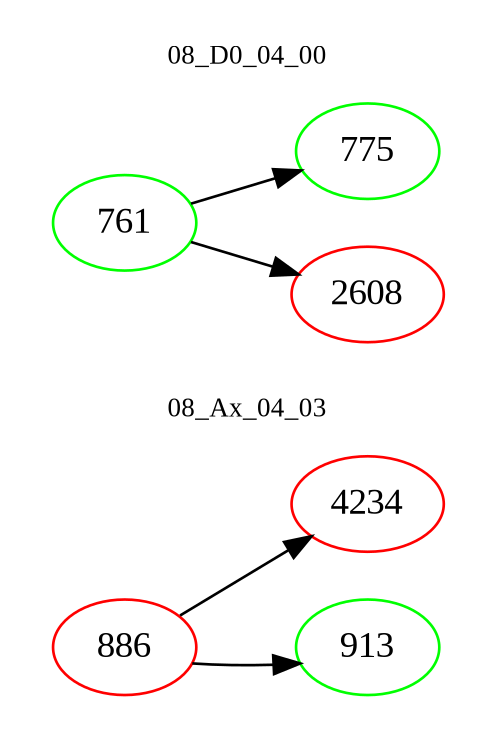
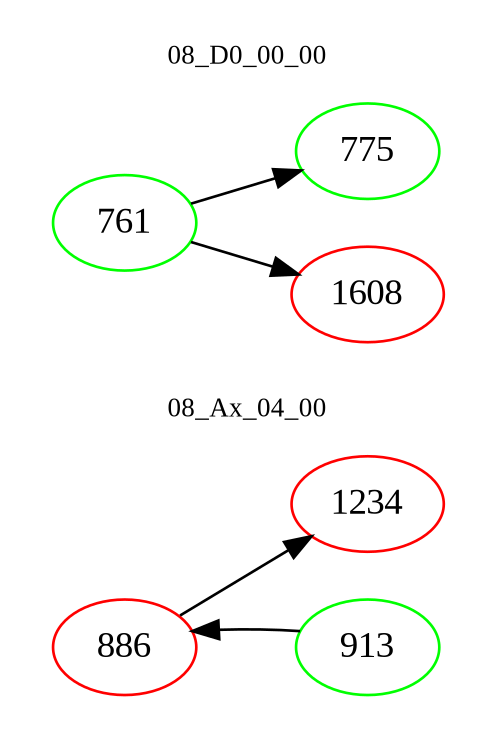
(248, 57) -> (248, 57)
(368, 294) -> (368, 294)
(248, 410) -> (248, 410)
(368, 504) -> (368, 504)
(233, 665) -> (260, 629)
